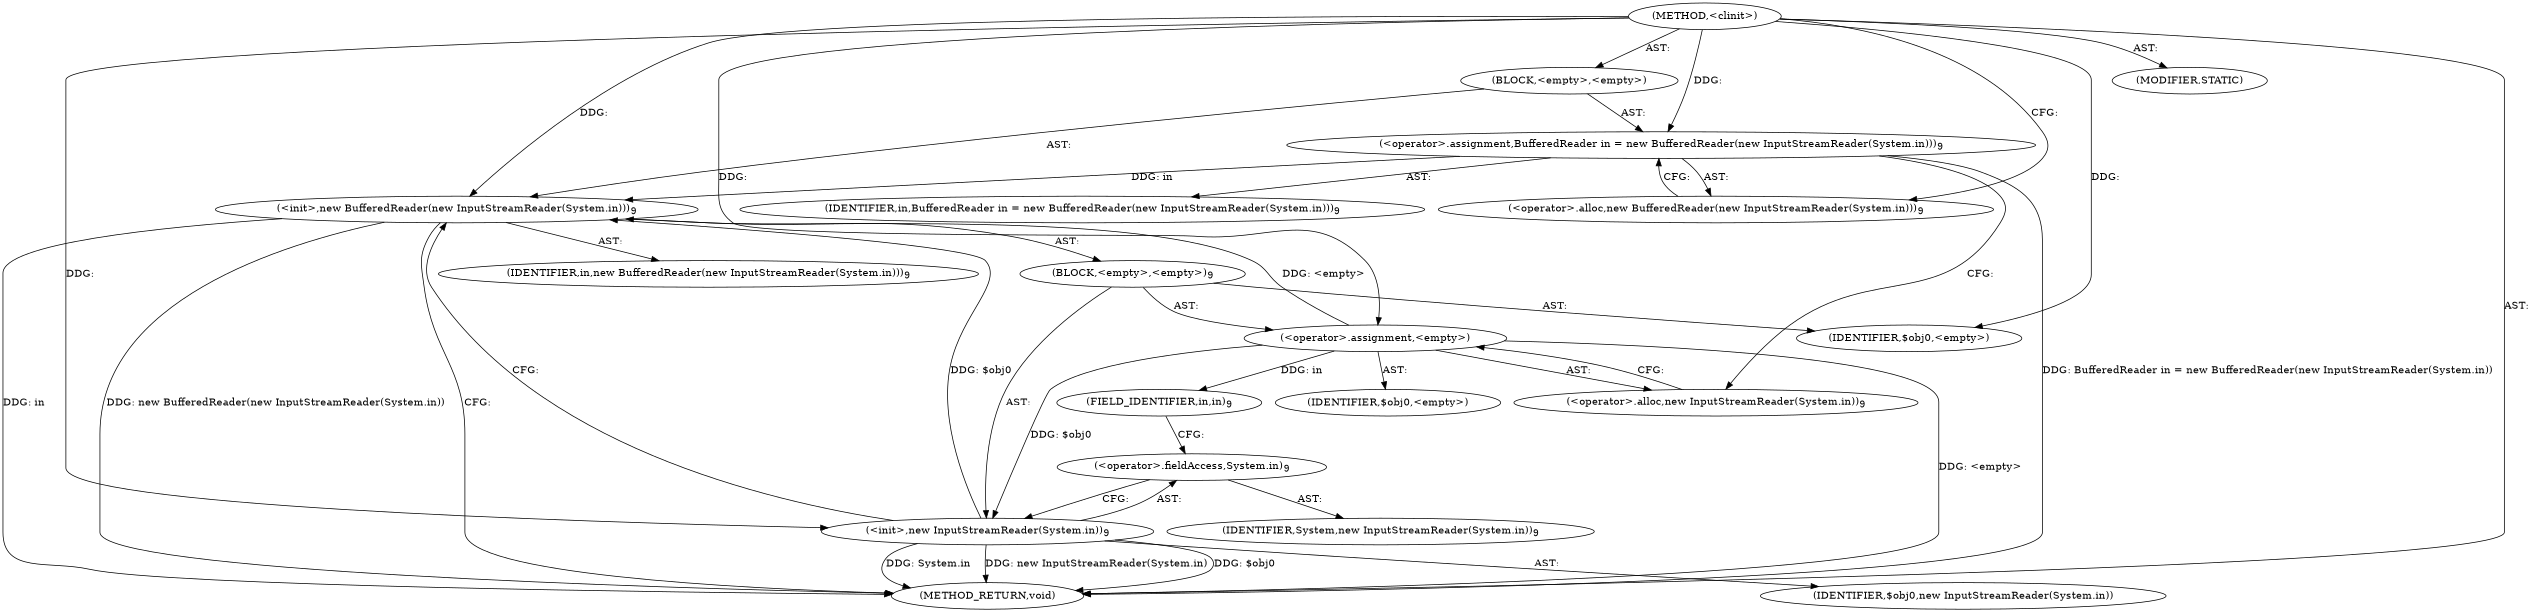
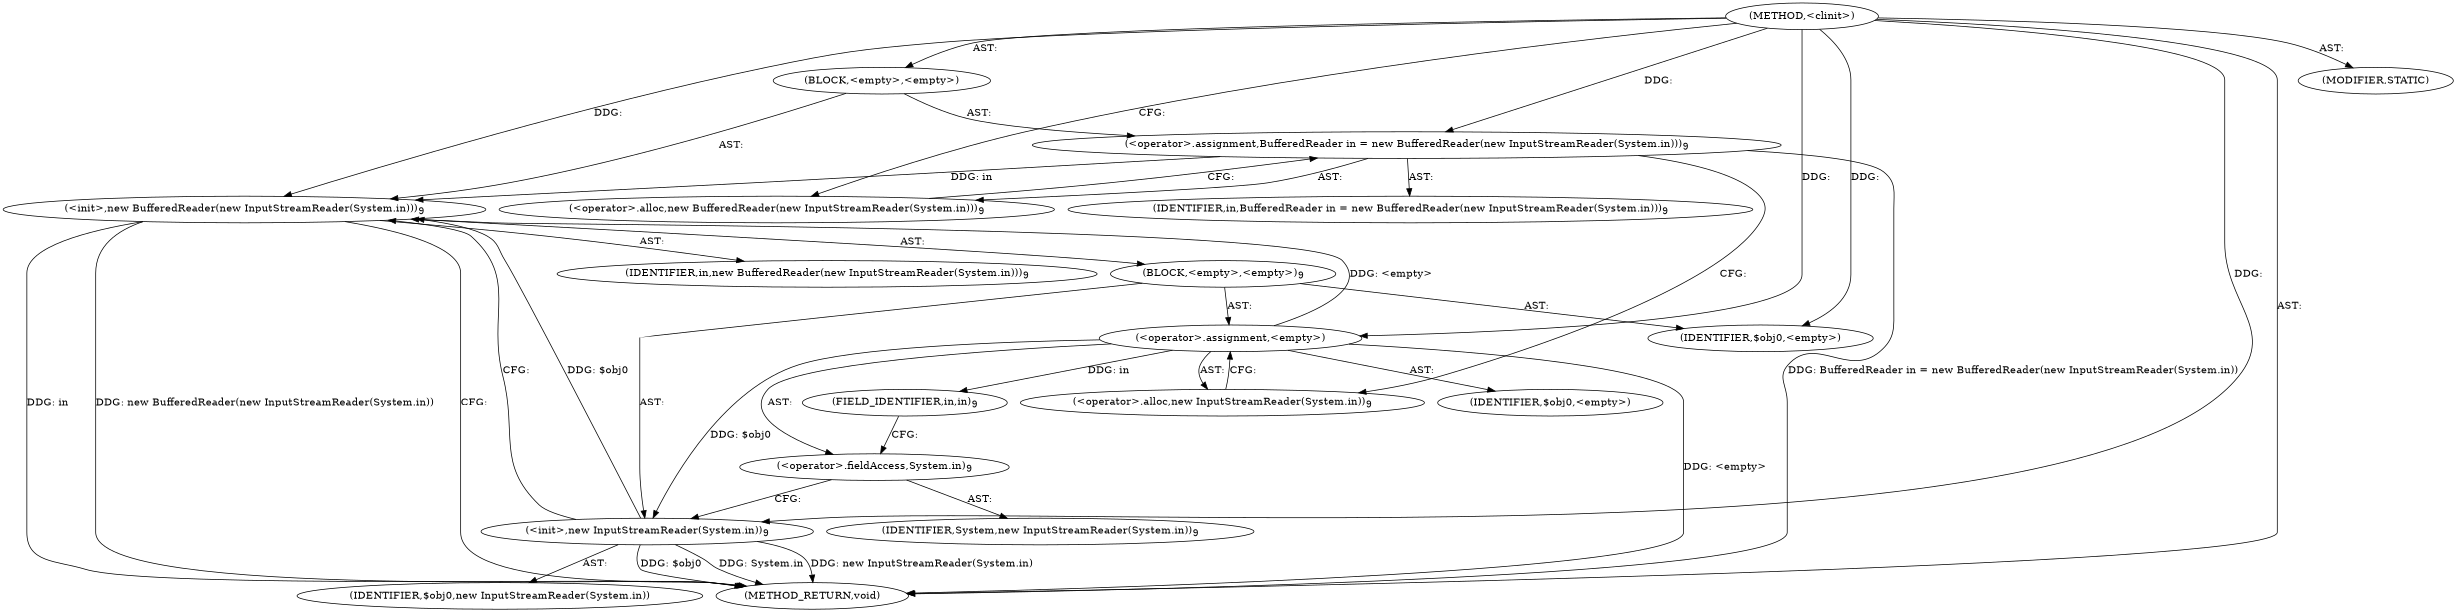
(1128, 508) -> (888, 361)
